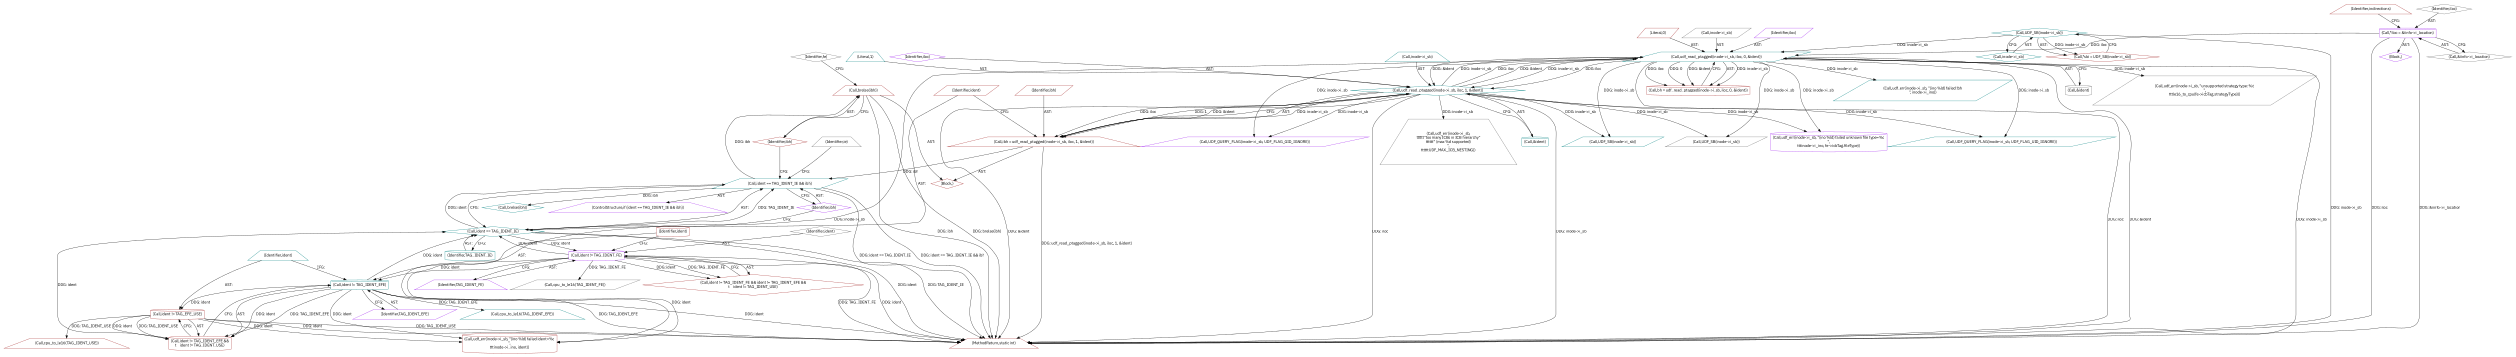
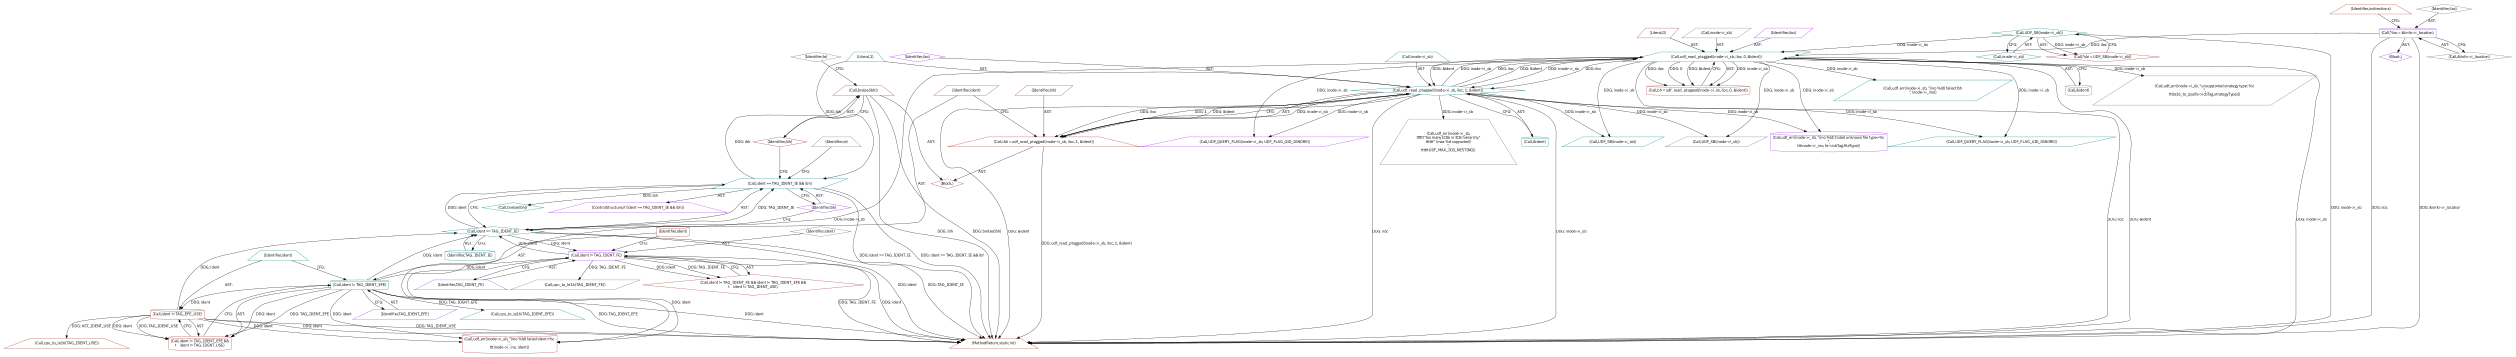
(933, 165) -> (859, 116)
(160, 239) -> (300, 243)
(474, 261) -> (448, 273)
(91, 326) -> (91, 326)
